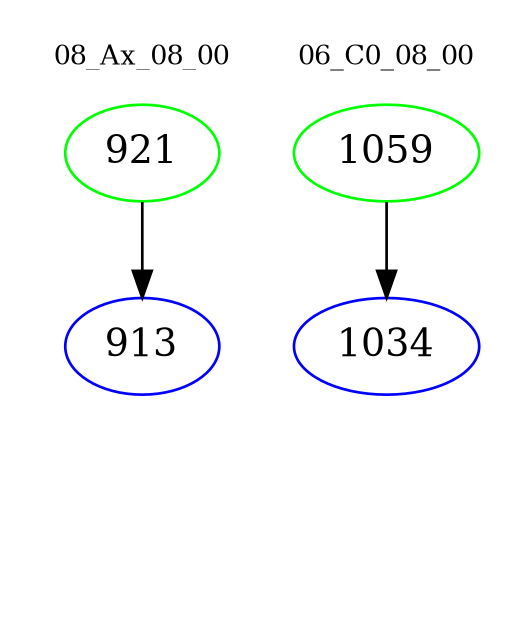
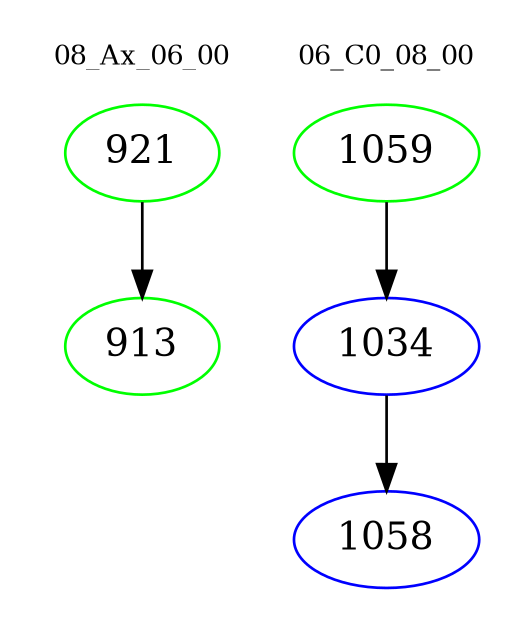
(142, 58) -> (142, 58)
(142, 346) -> (142, 346)
none -> (387, 540)
